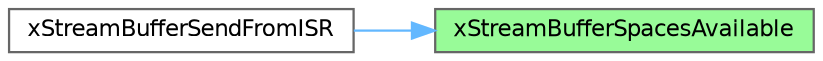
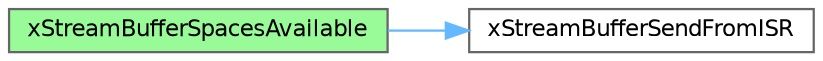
(383, 31) -> (417, 31)
